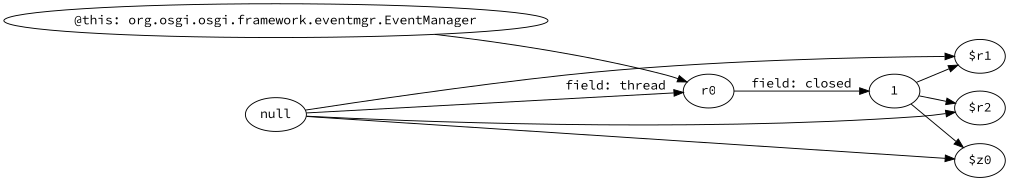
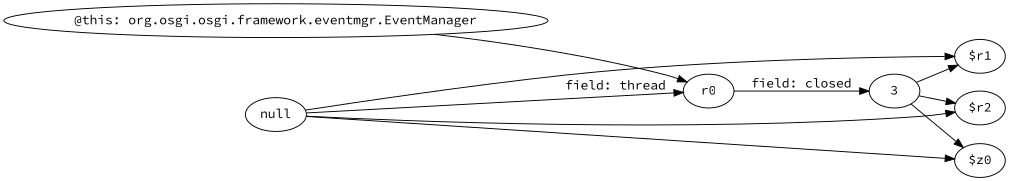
(895, 91) -> (895, 91)
